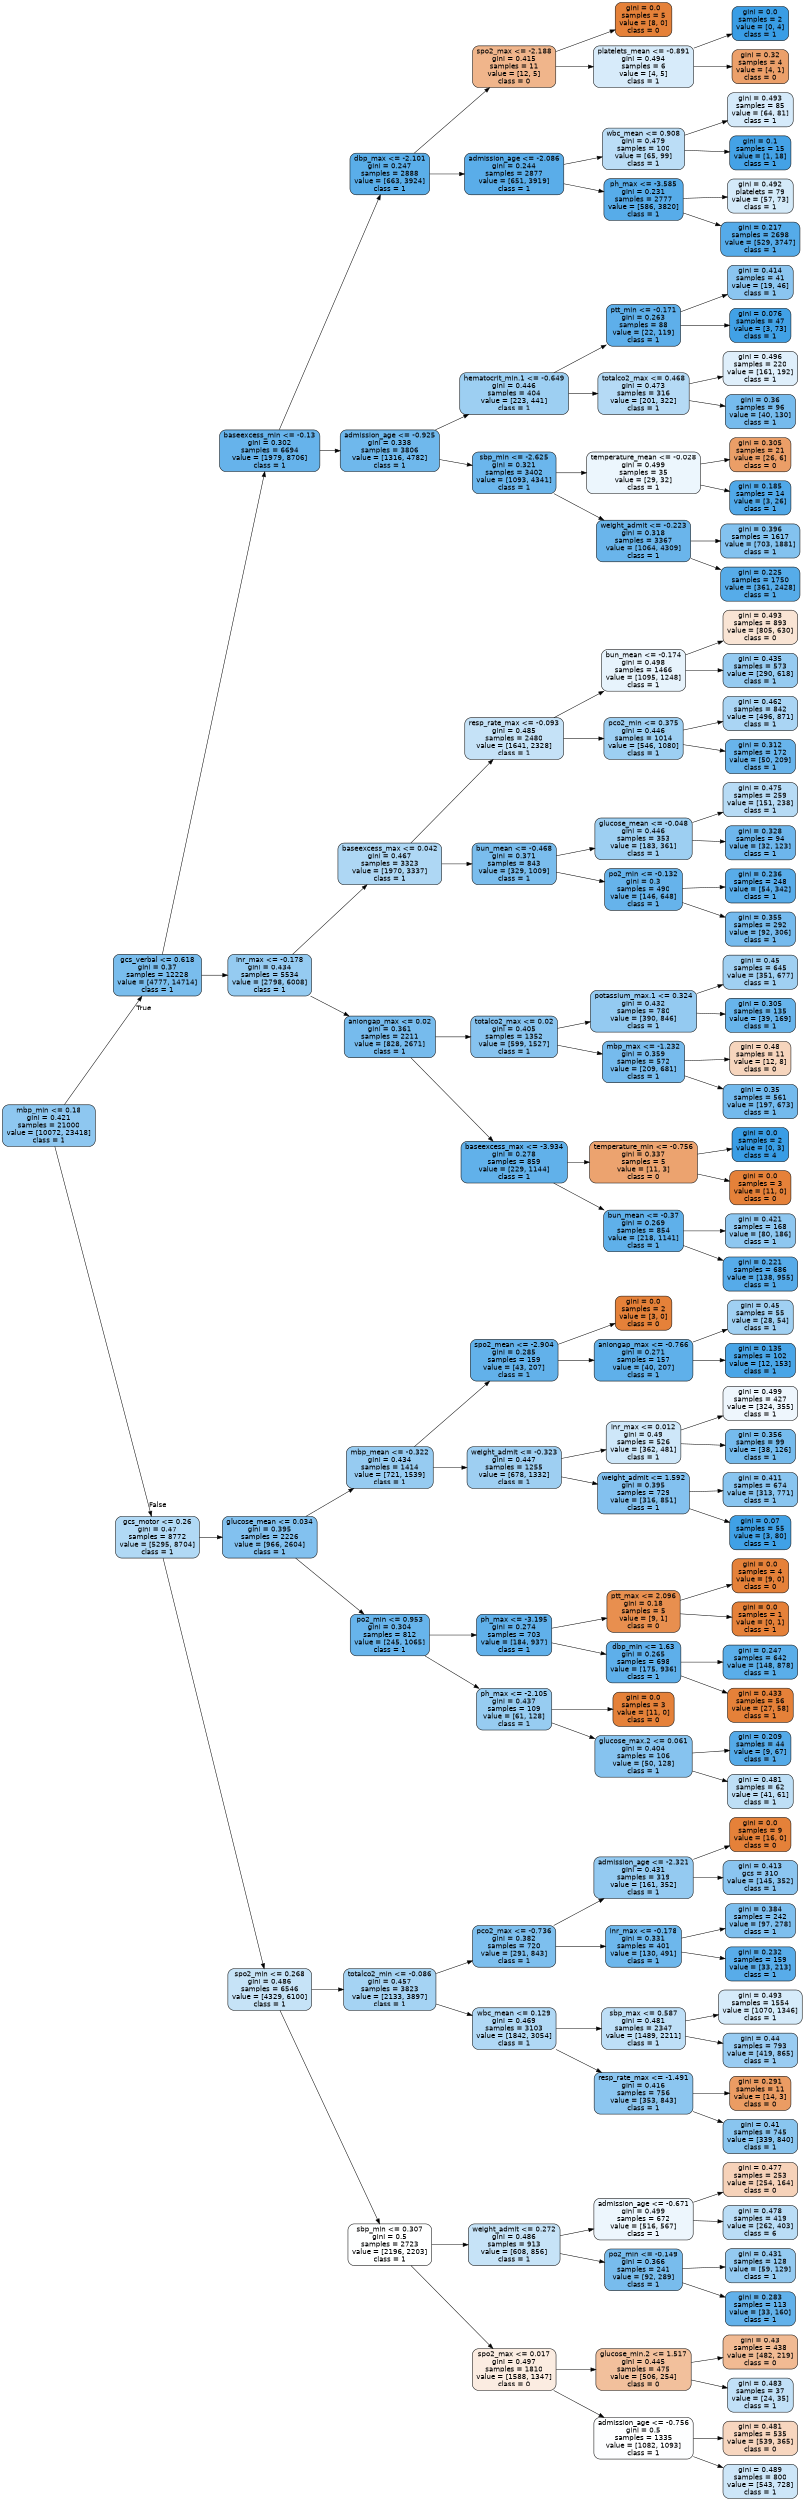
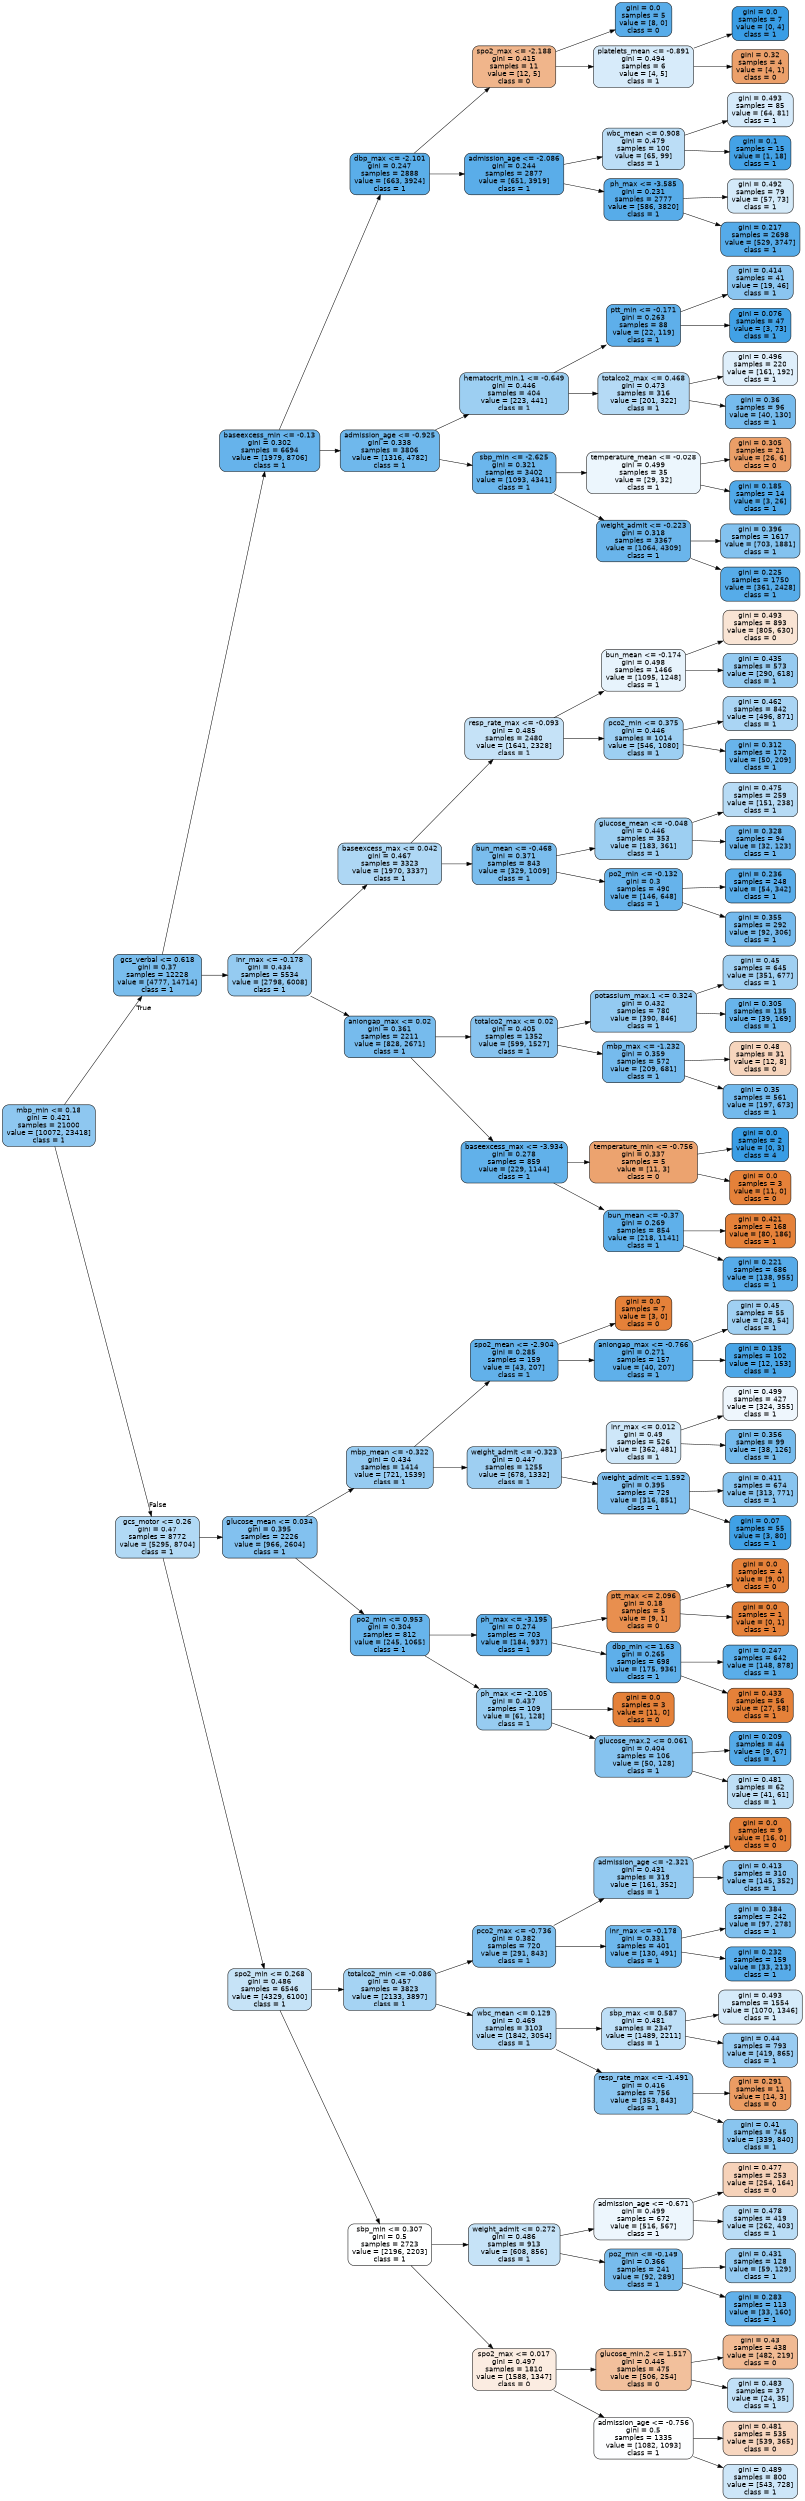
(644, 20) -> (644, 20)
(760, 24) -> (760, 24)
(760, 196) -> (760, 196)
(760, 1058) -> (760, 1058)
(760, 1231) -> (760, 1231)
(644, 1313) -> (644, 1313)
(760, 1878) -> (760, 1878)
(760, 2223) -> (760, 2223)
